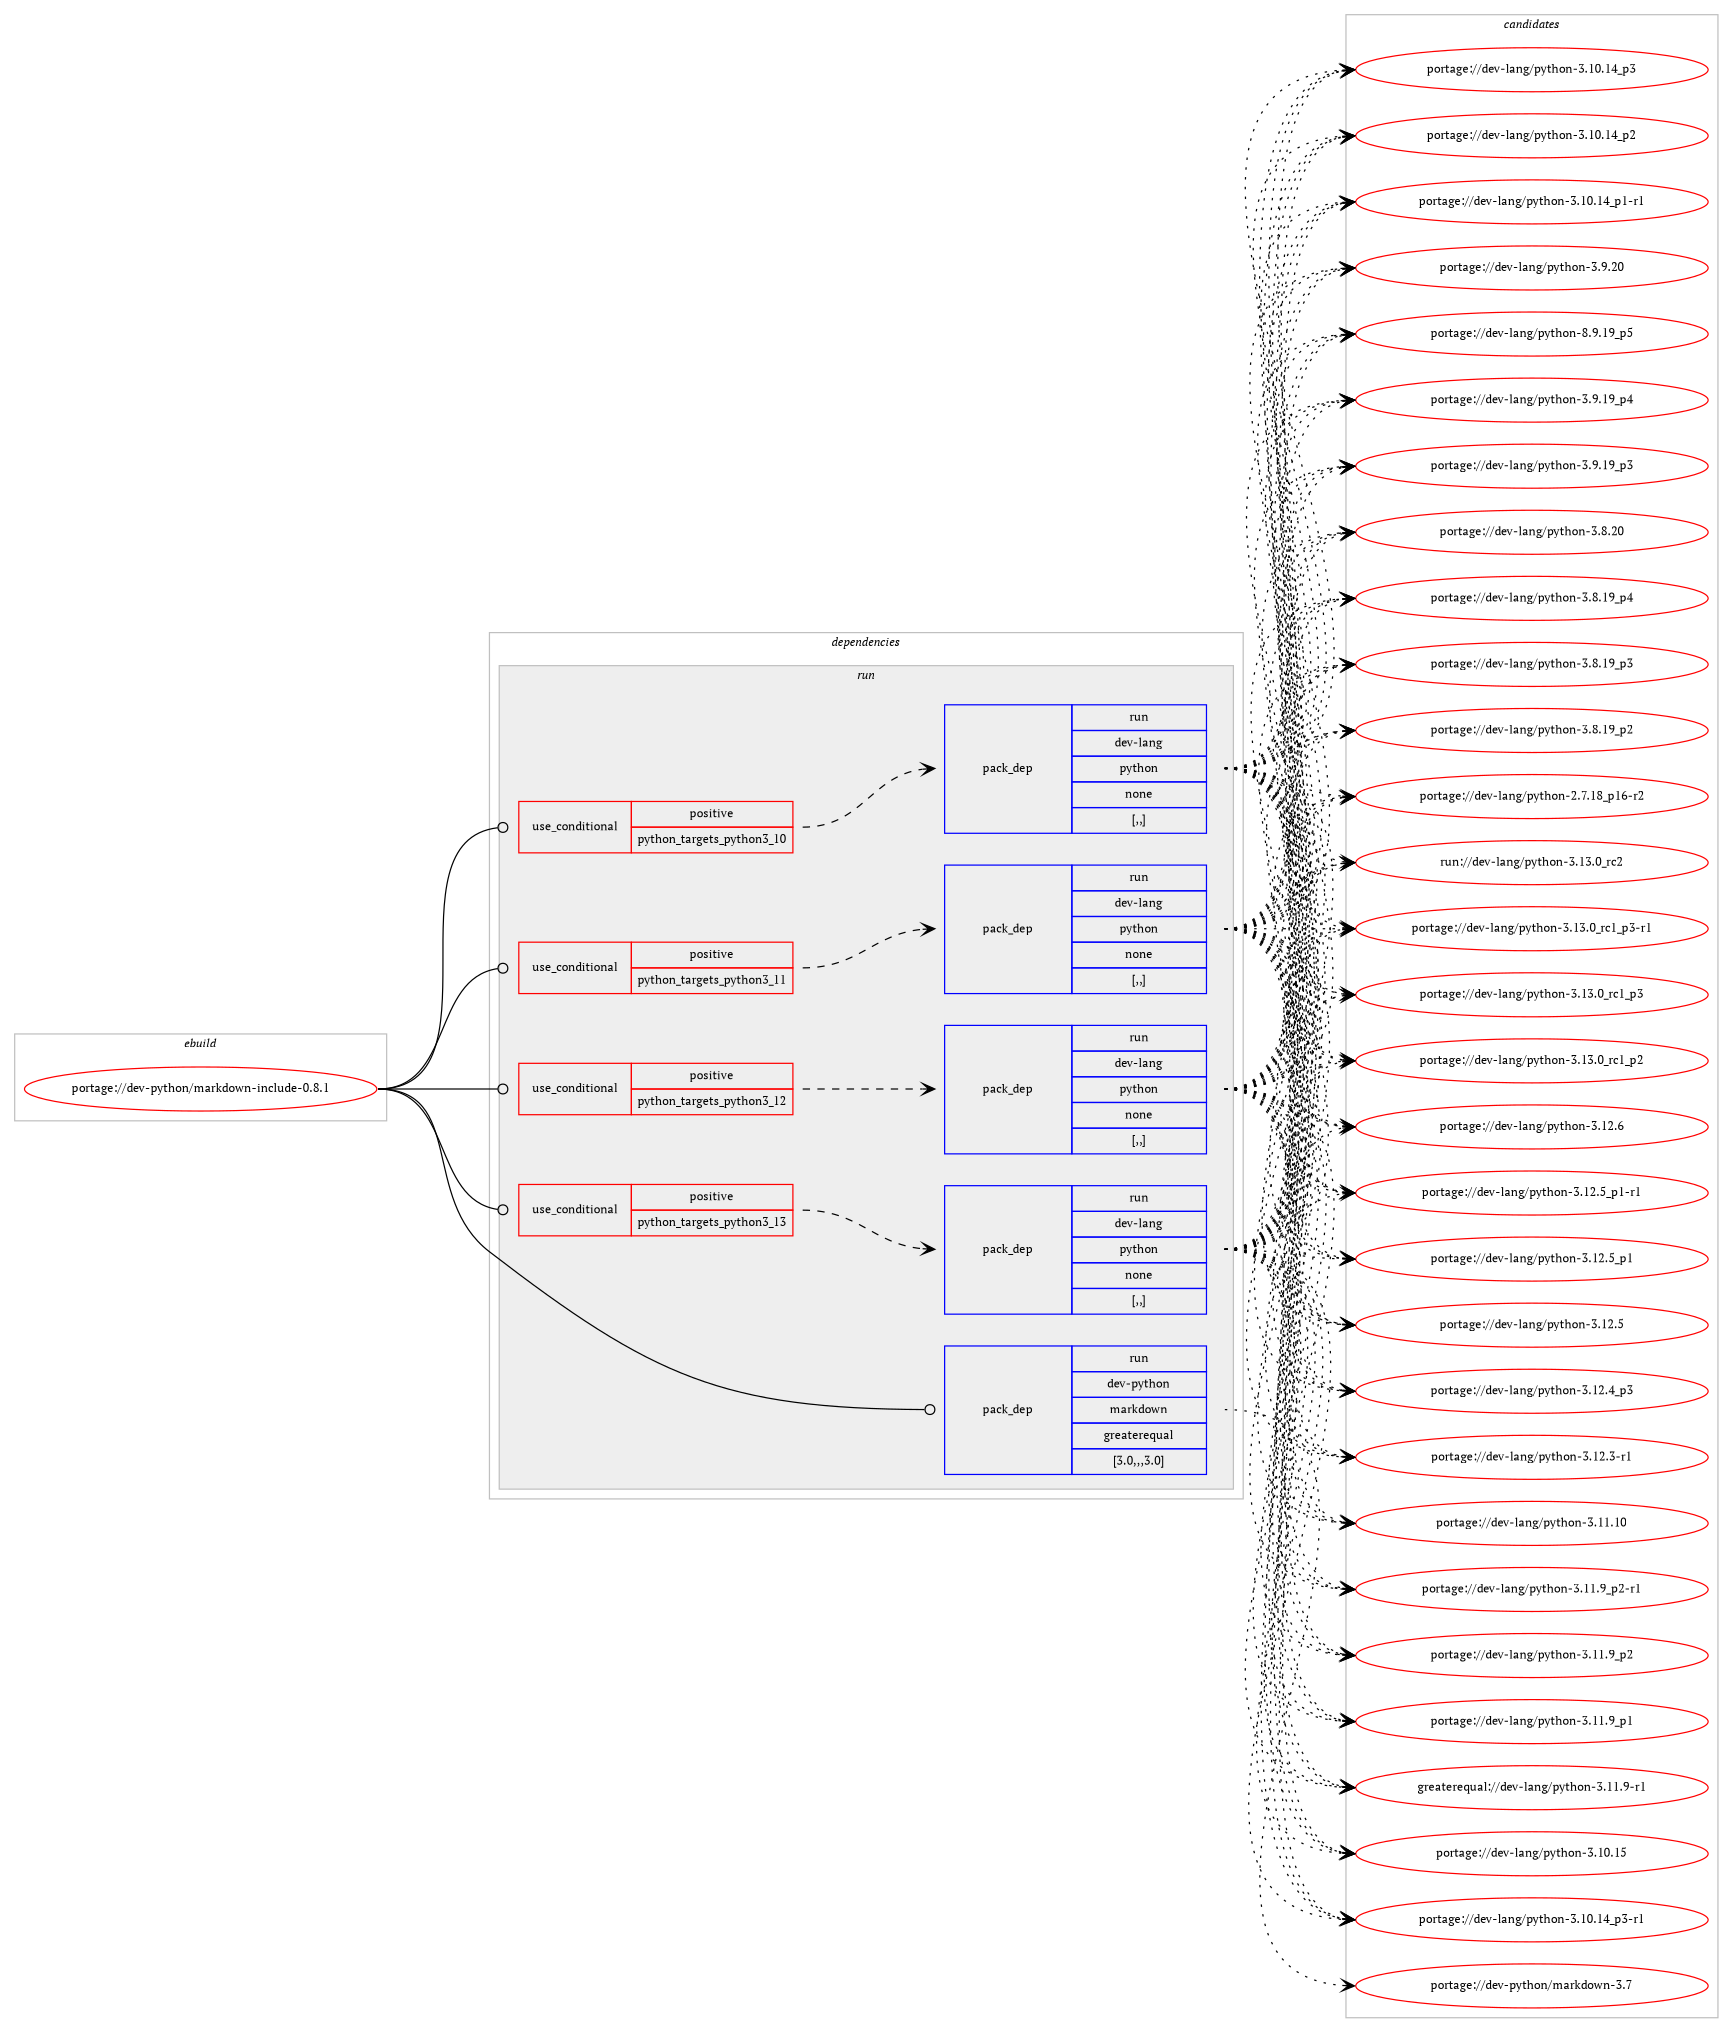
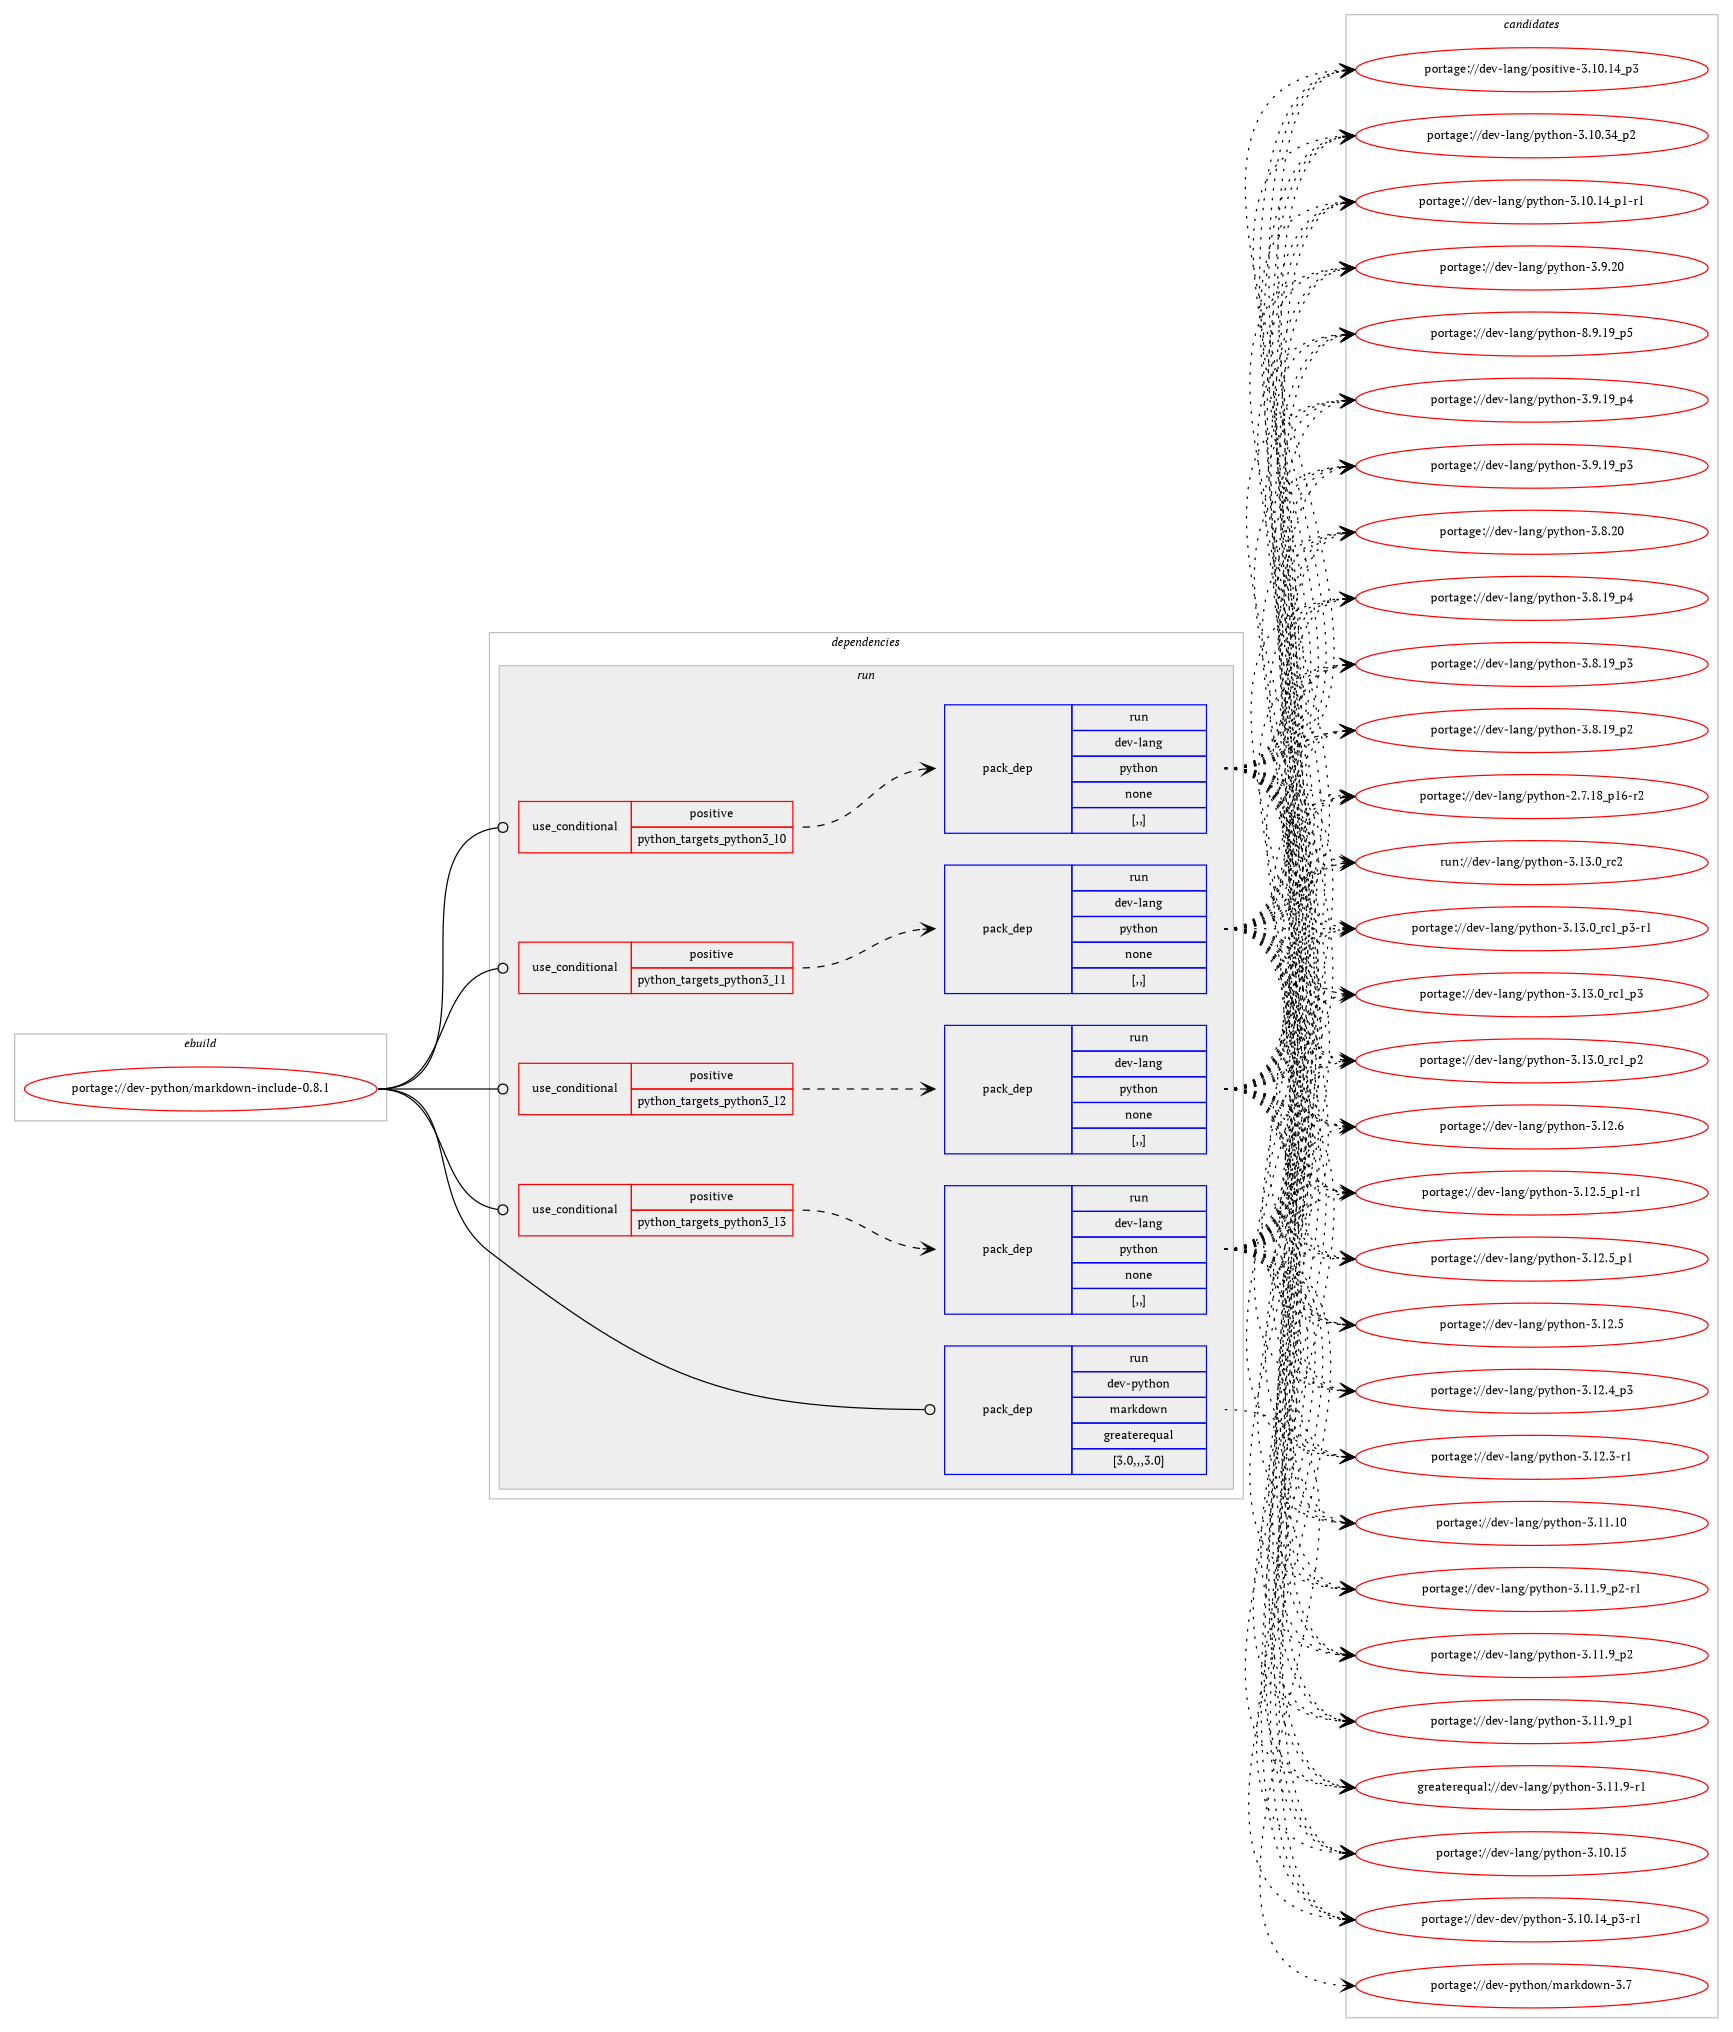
(1532, 70) -> (1532, 70)
(1532, 136) -> (1532, 136)
(1532, 1920) -> (1532, 1920)
